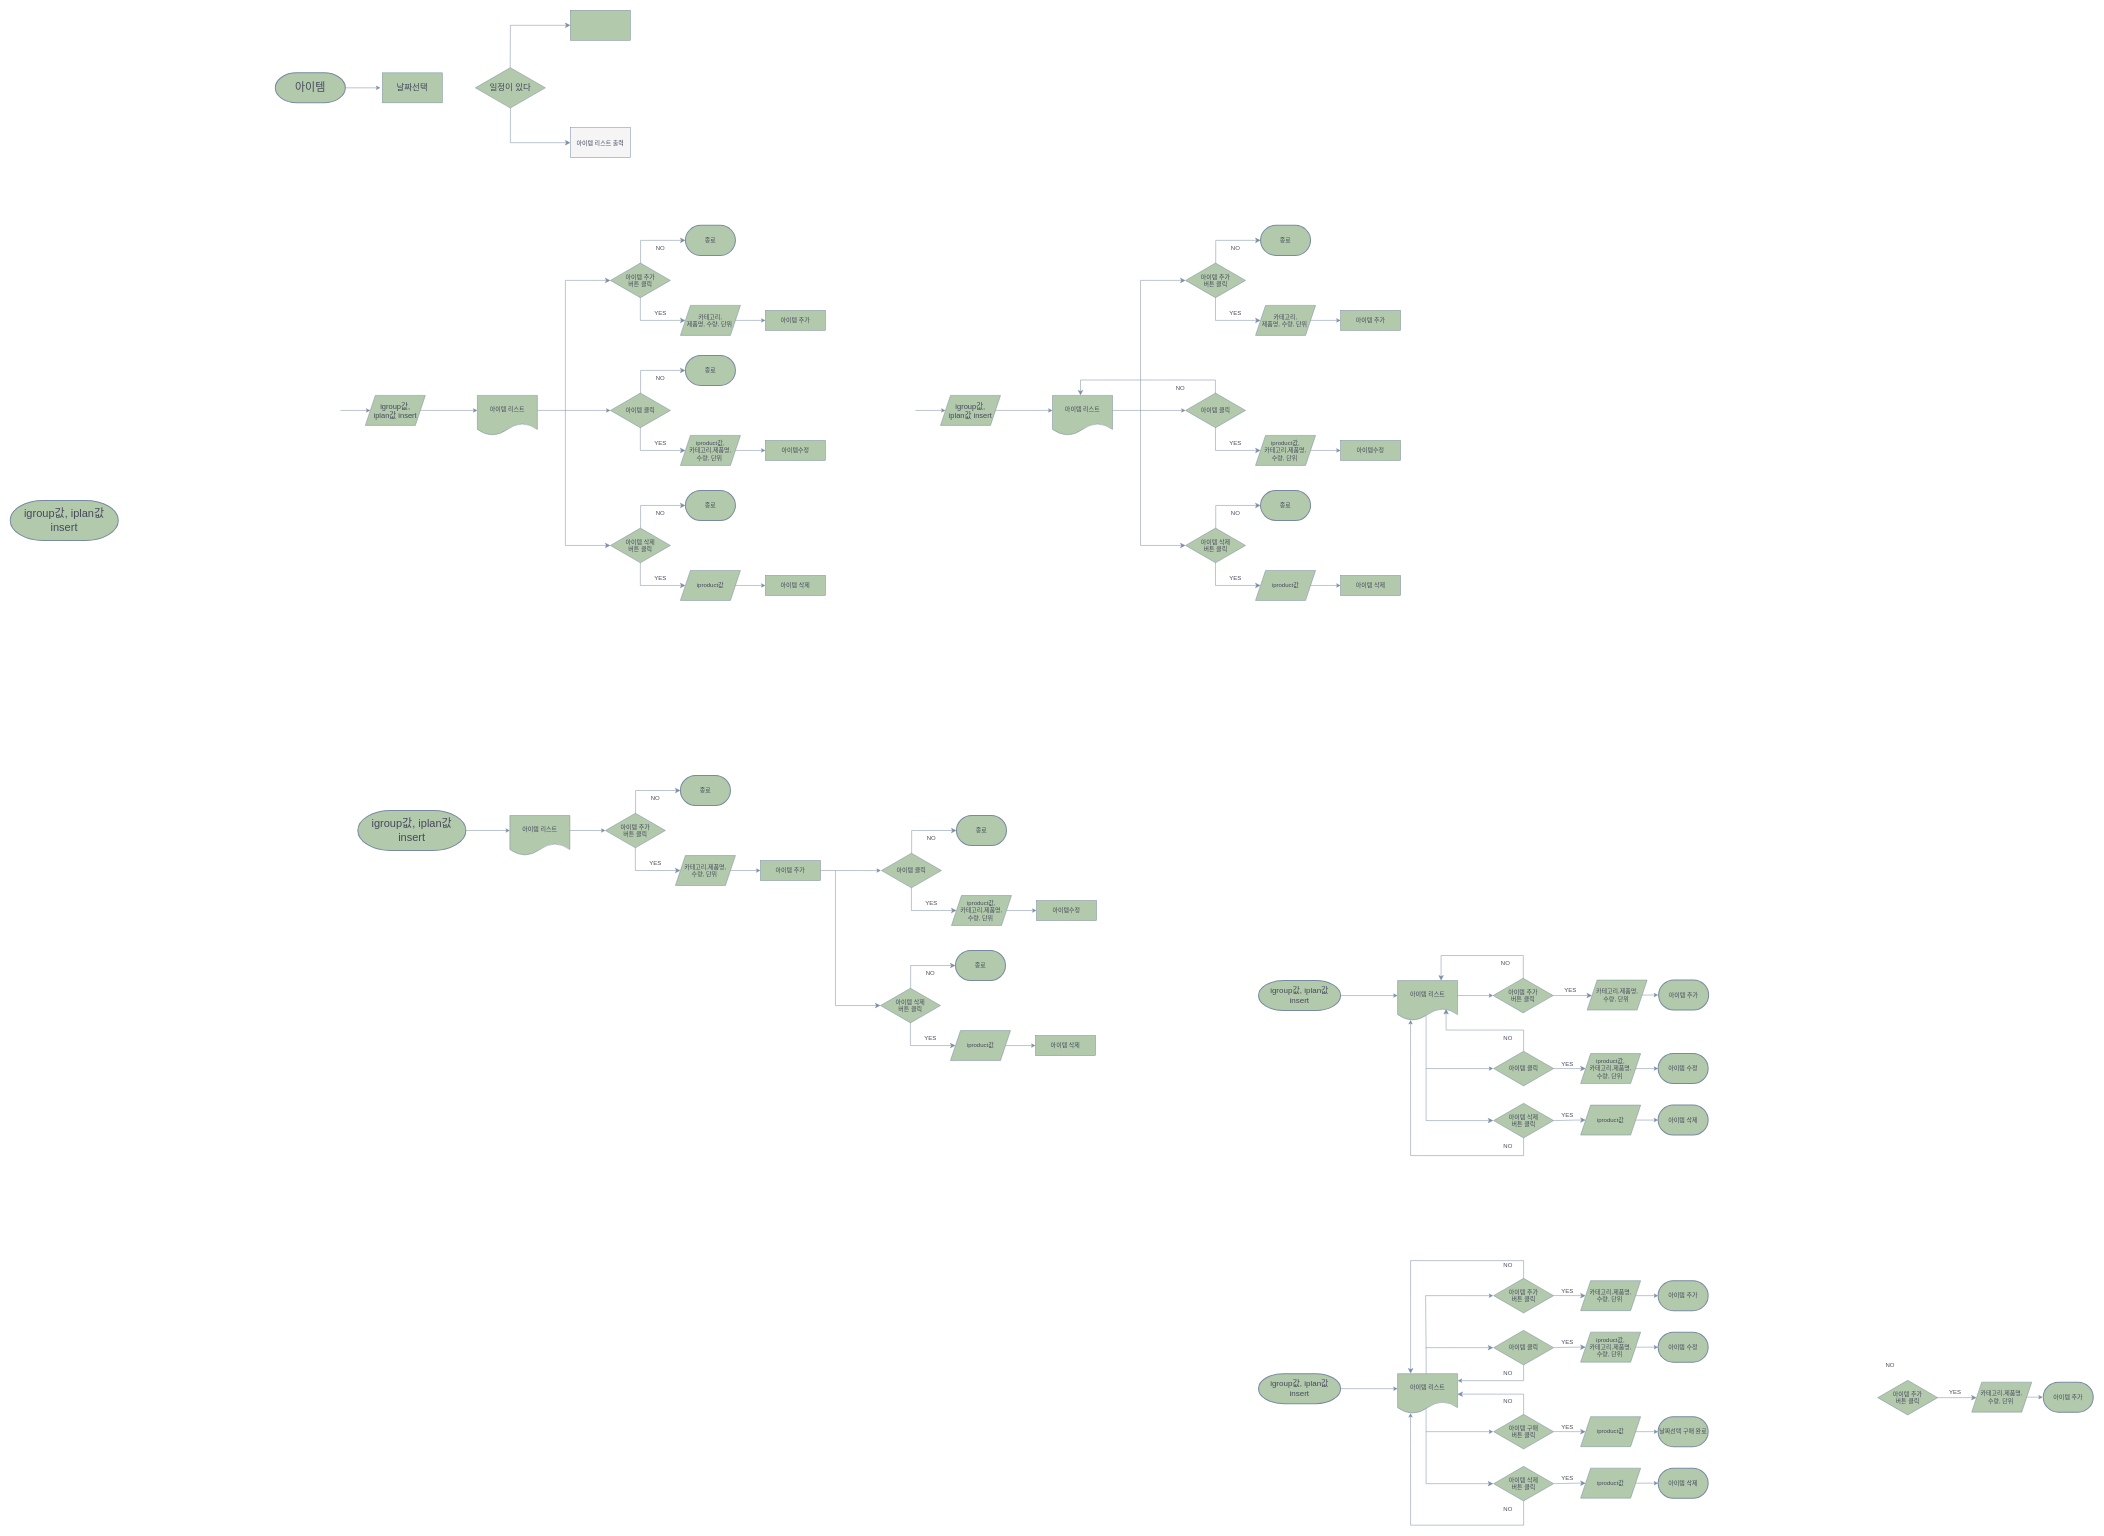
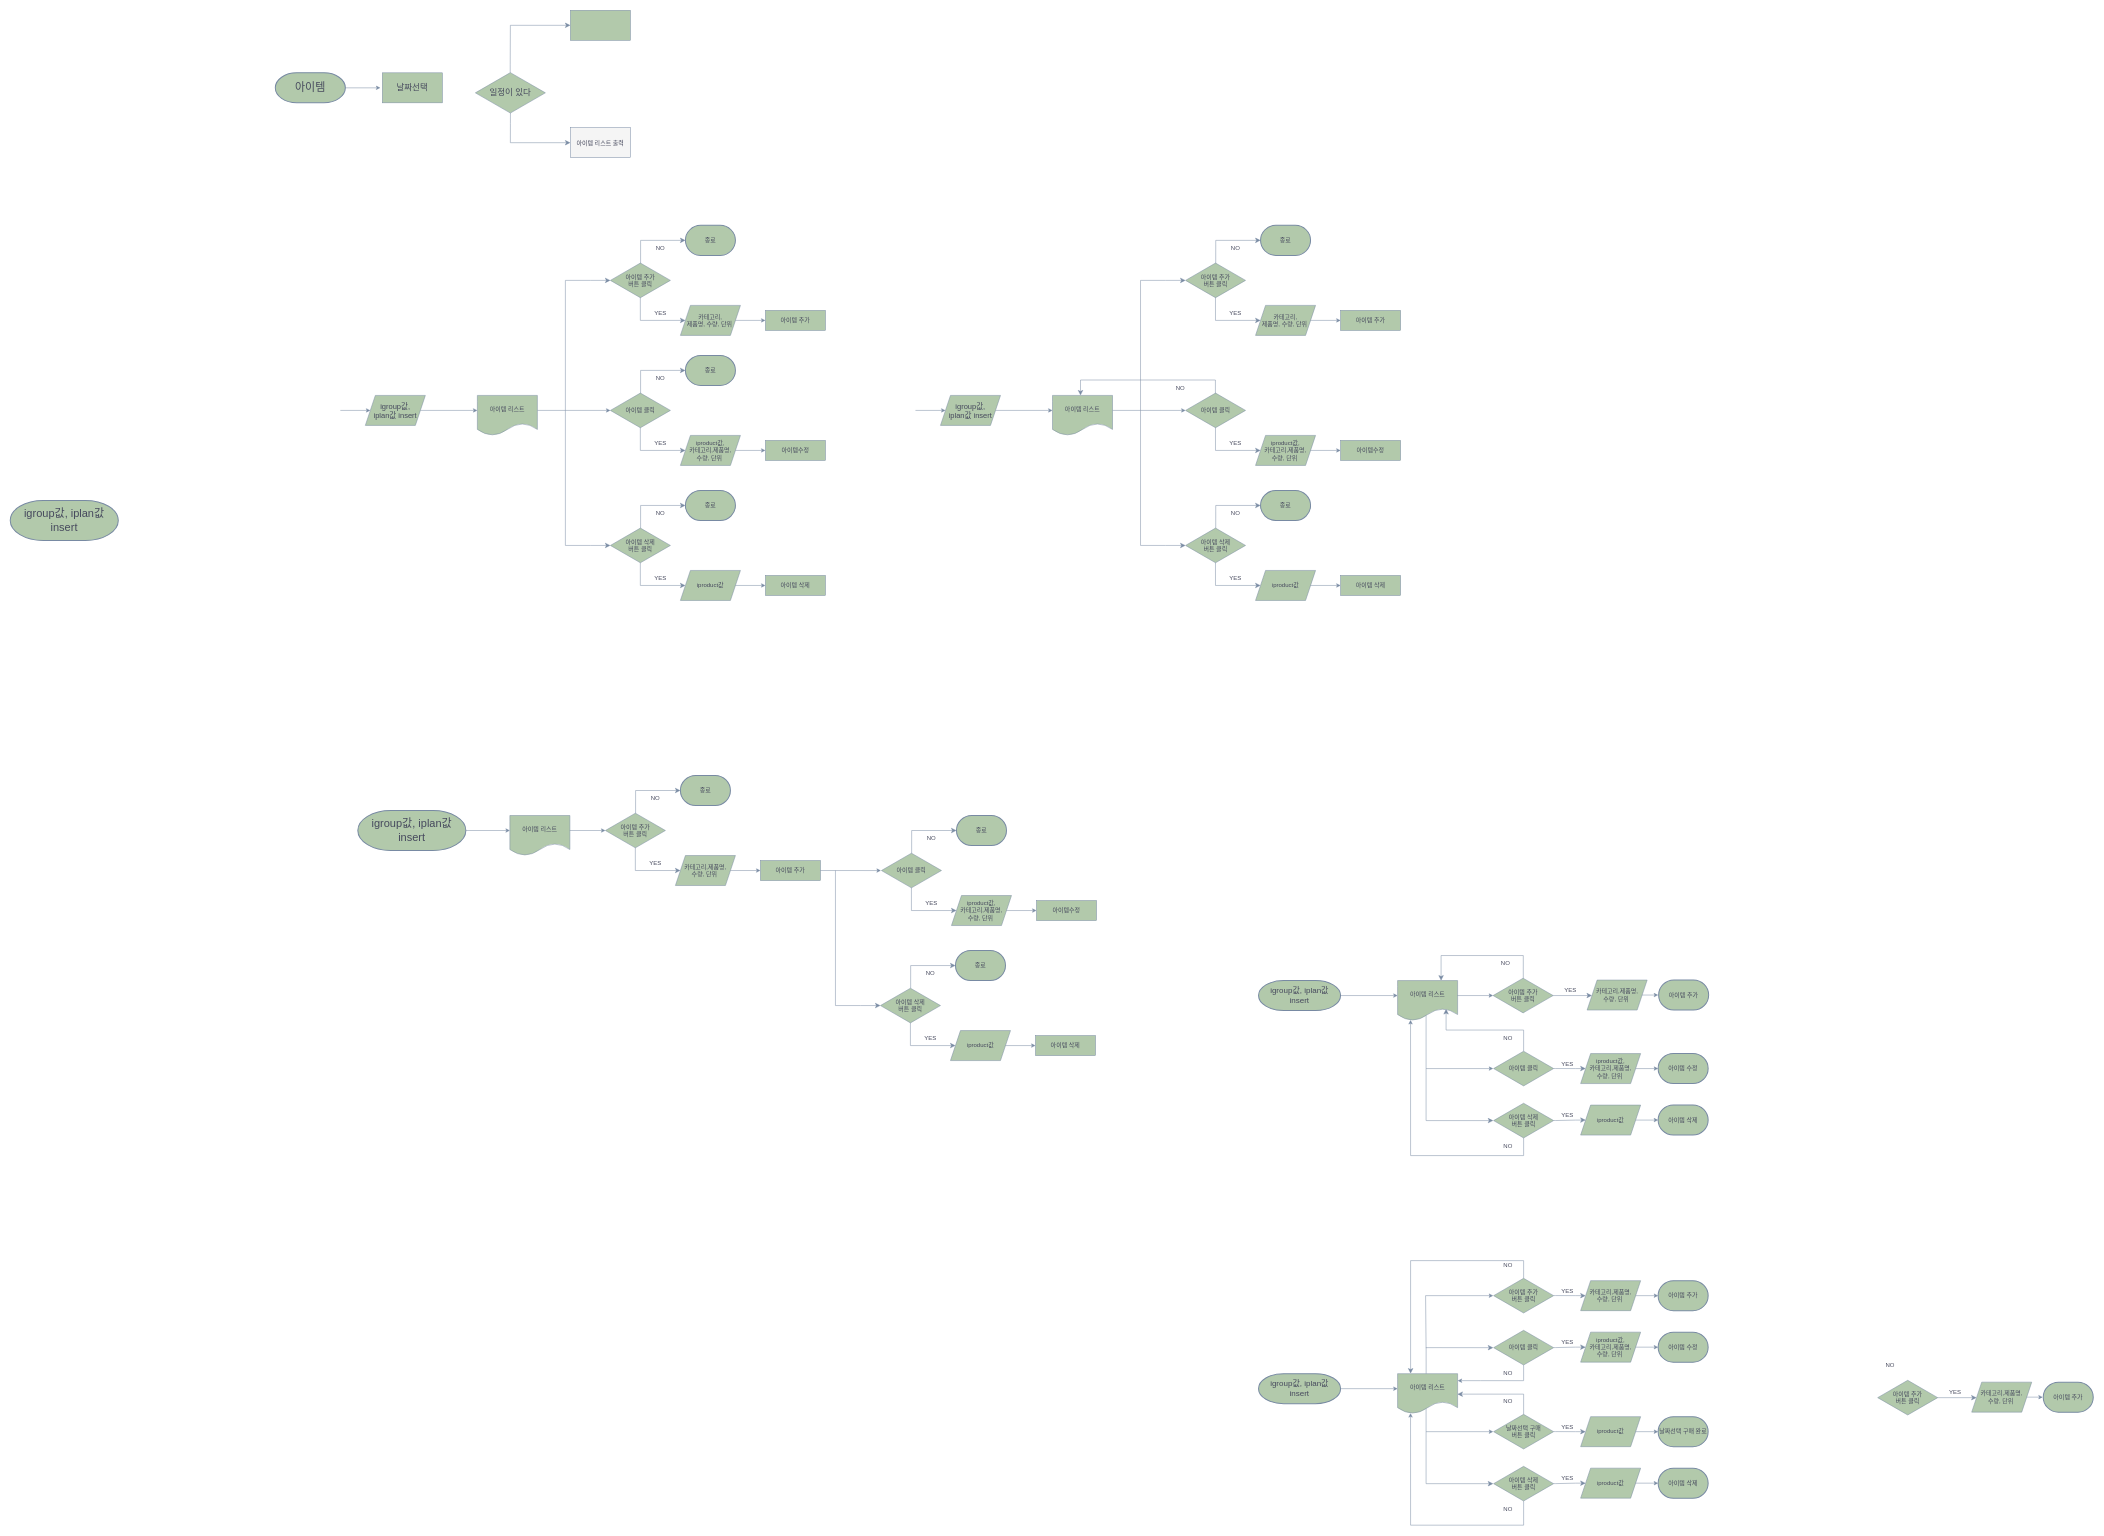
(510, 88) -> (510, 93)
(1523, 1431) -> (1523, 1431)
